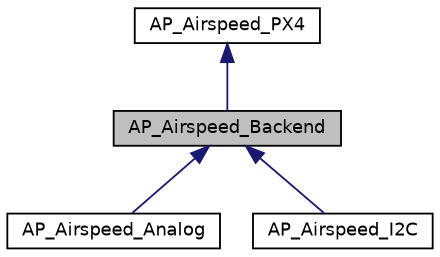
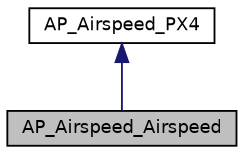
(227, 128) -> (122, 128)
(114, 231) -> none
(343, 231) -> none
